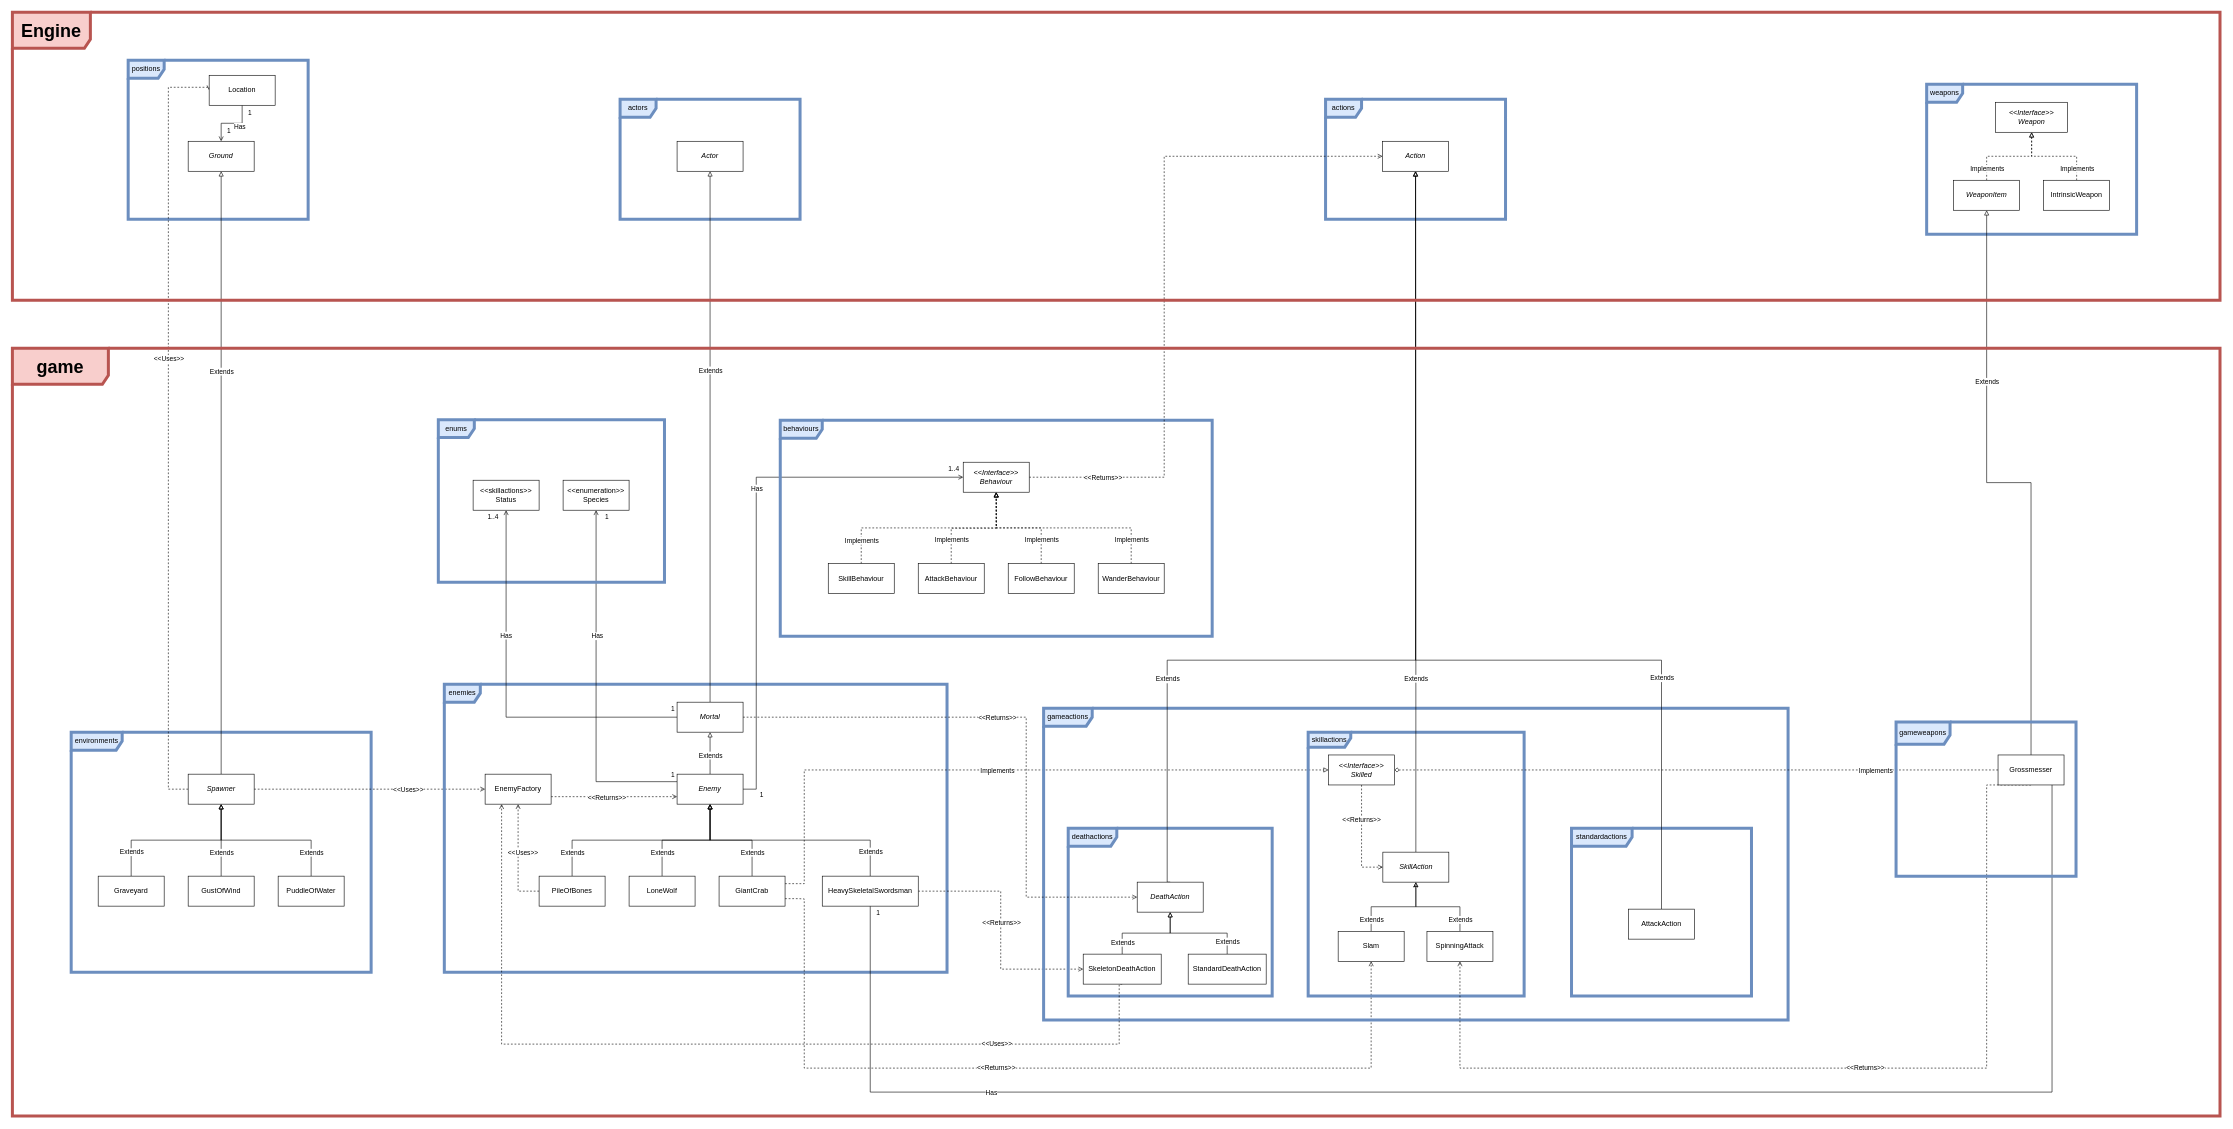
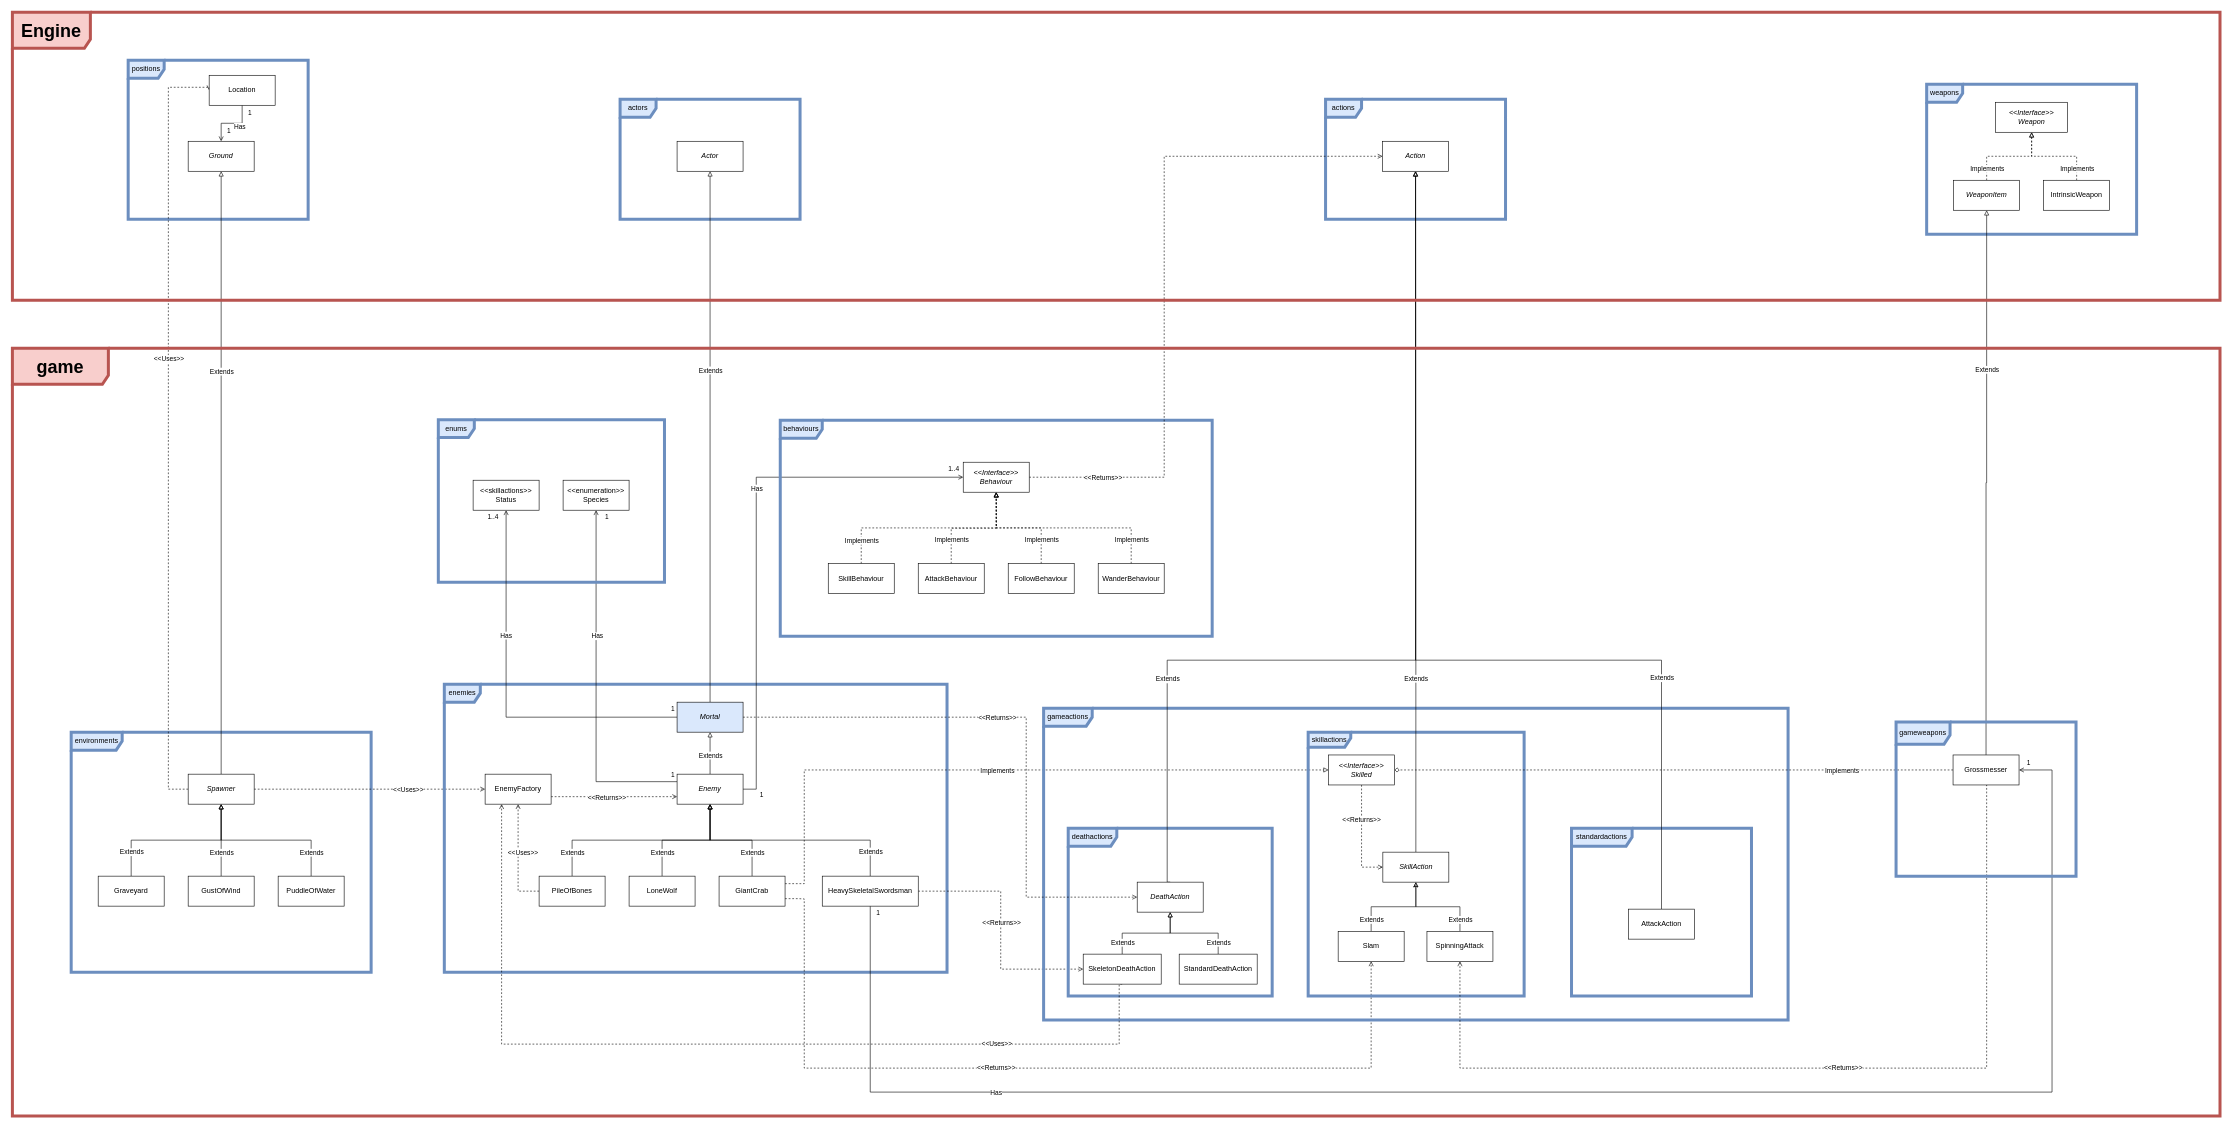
(710, 717) -> (710, 717)
(2031, 770) -> (1986, 770)
(1227, 969) -> (1218, 969)
